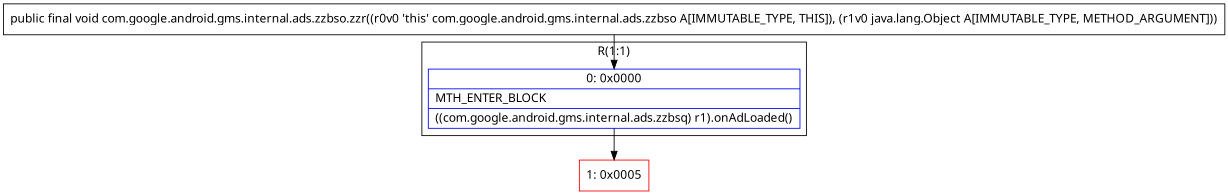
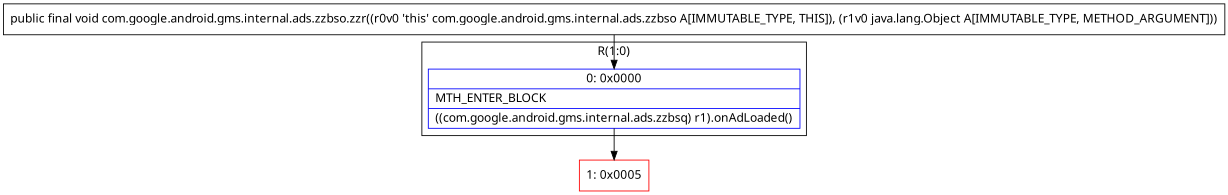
(614, 52) -> (614, 52)
